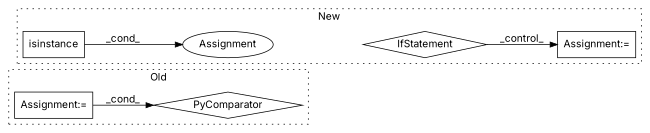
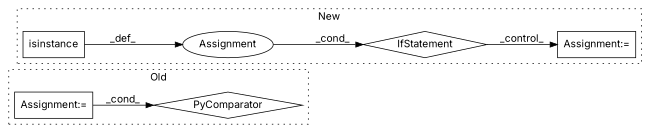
(123, 39) -> (123, 39)
none -> (314, 45)
